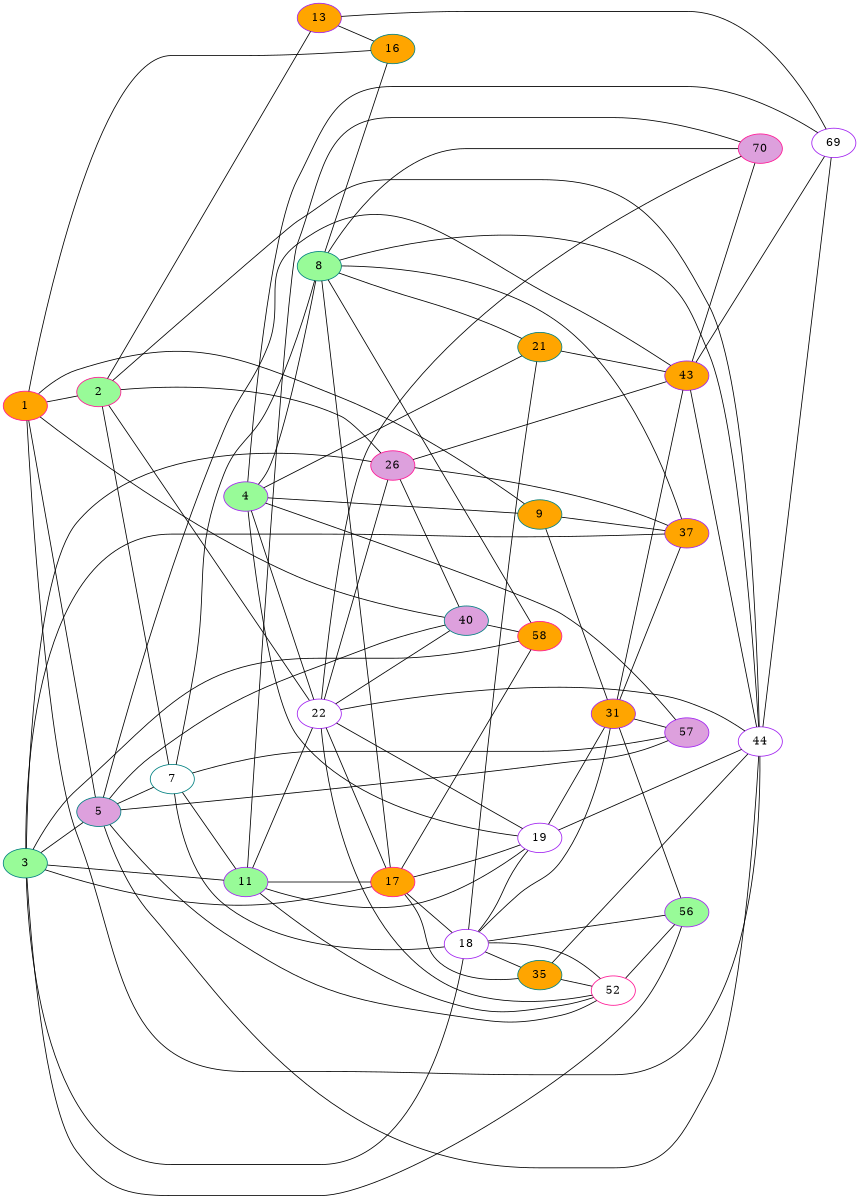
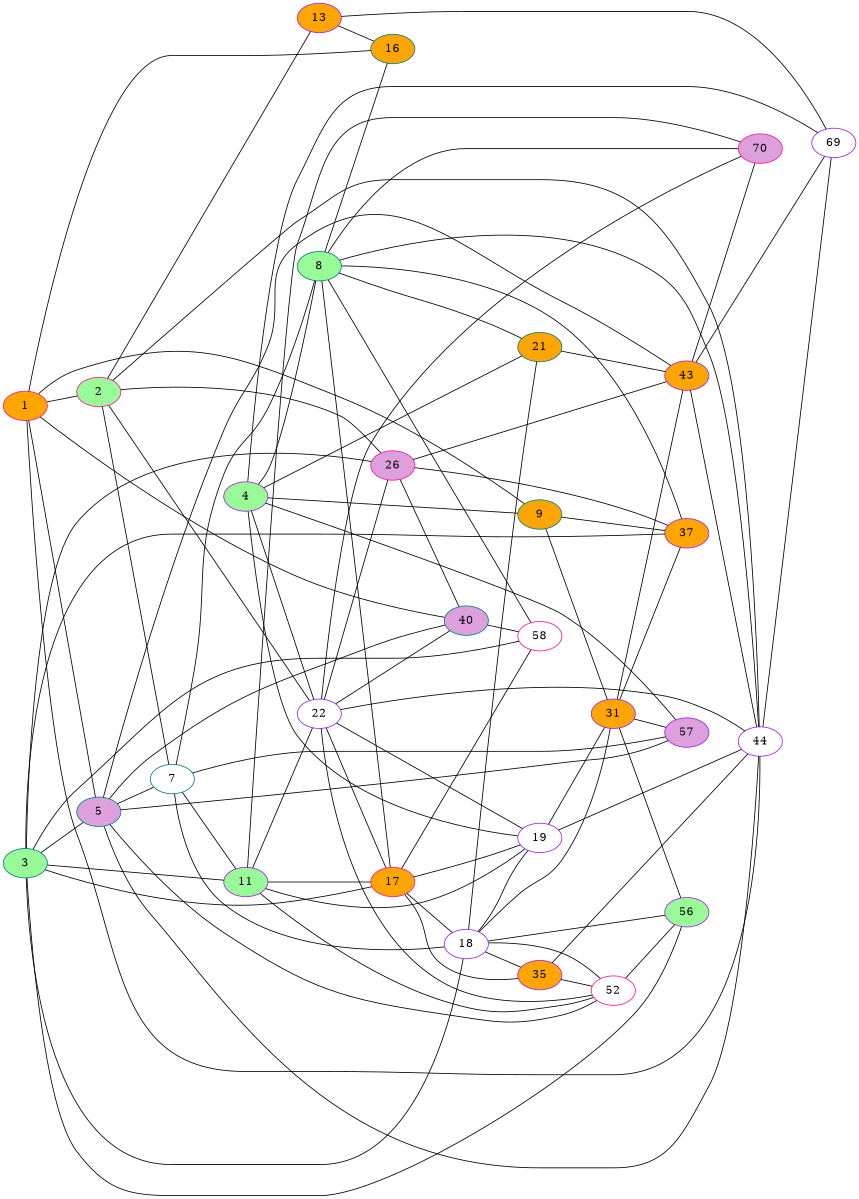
(540, 636) -> (540, 636)
(540, 975) -> (540, 975)
